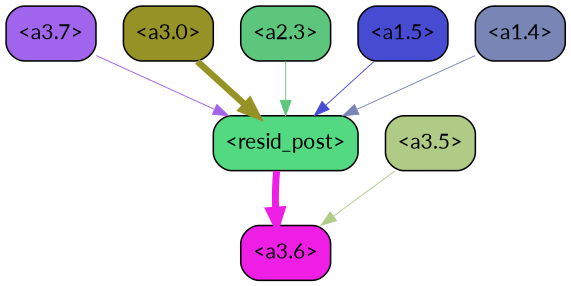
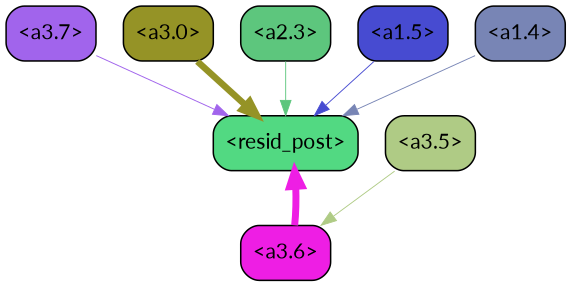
(275, 191) -> (296, 206)
